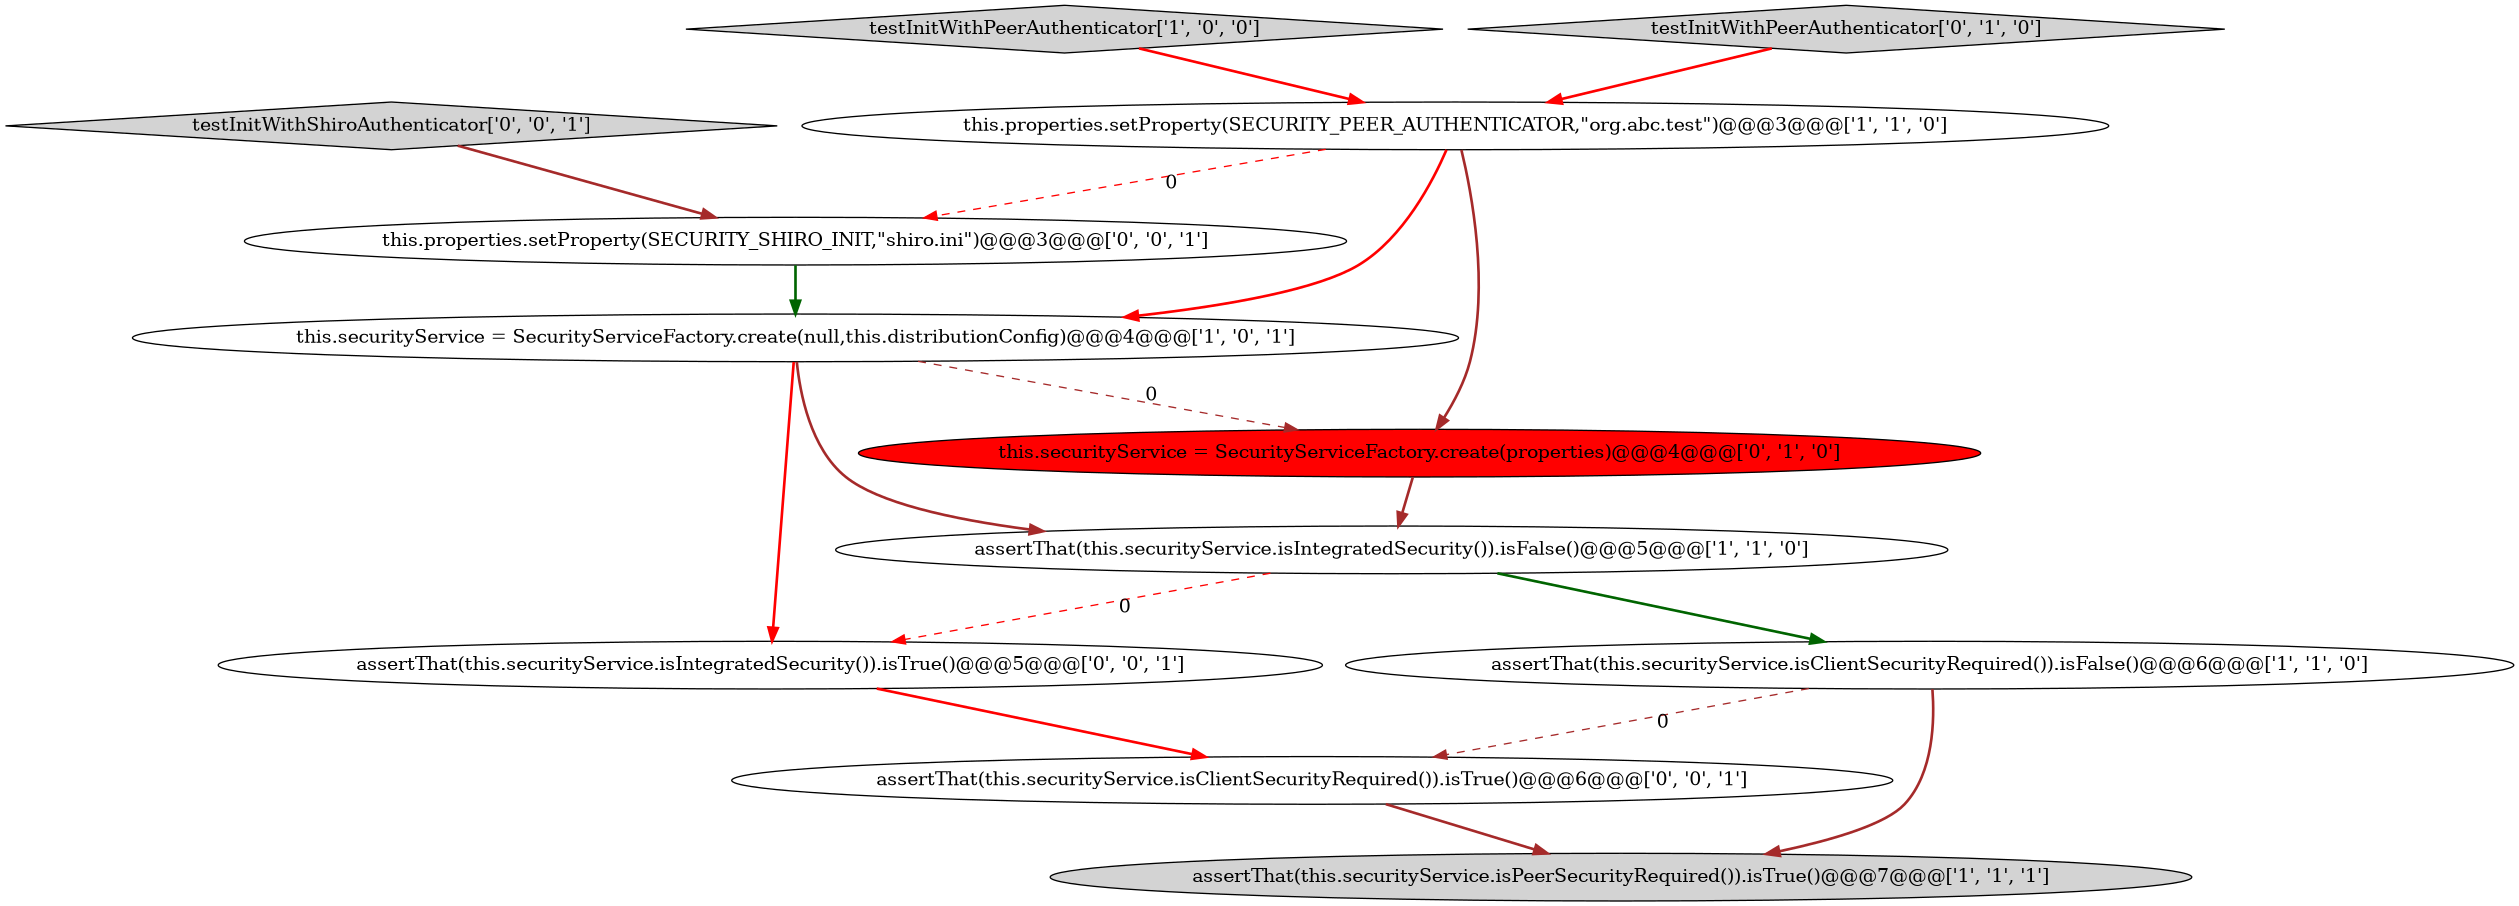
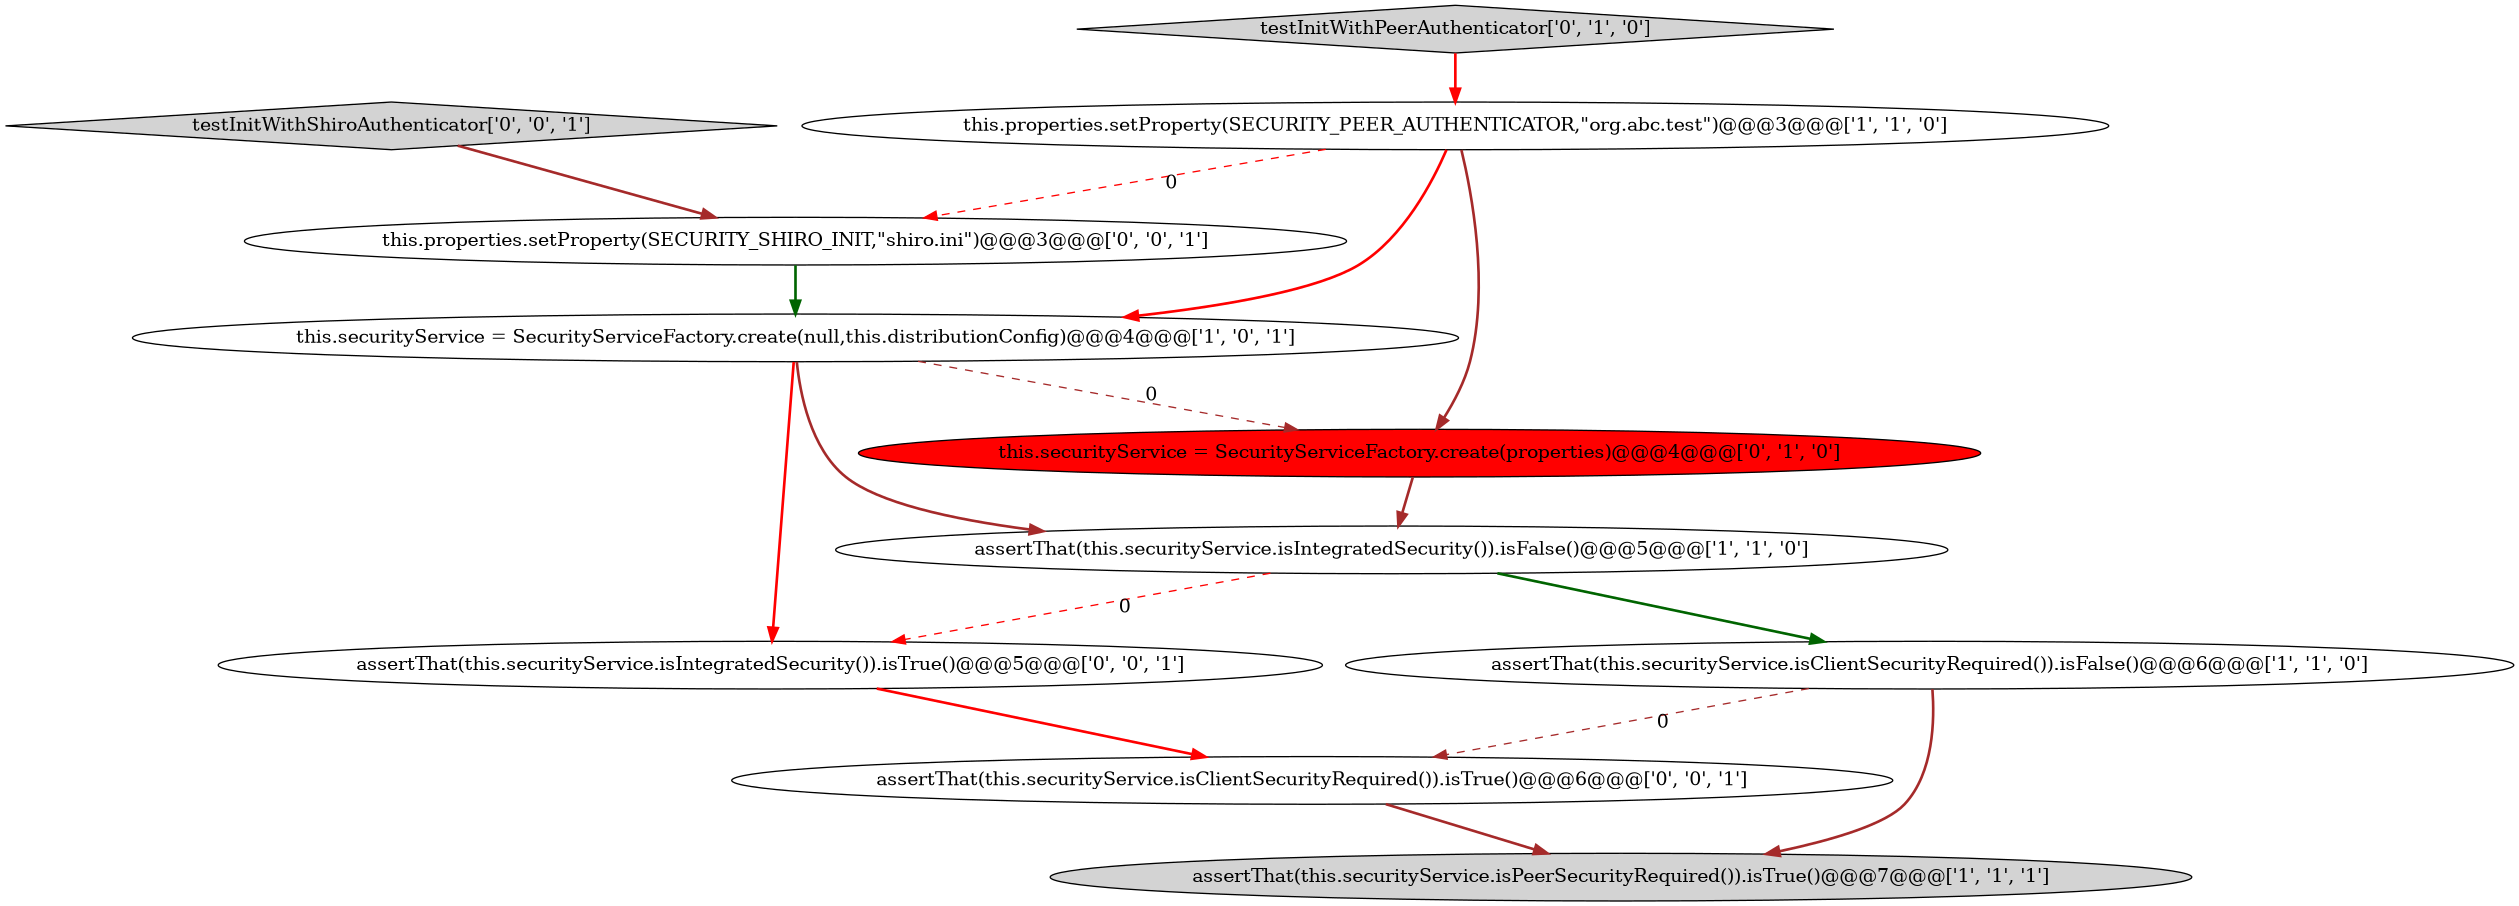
(1064, 29) -> none
